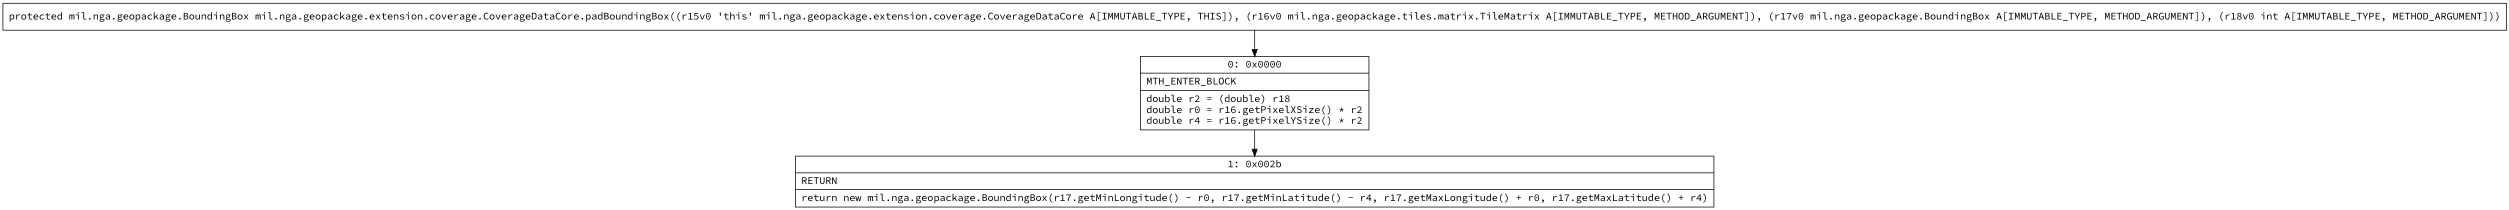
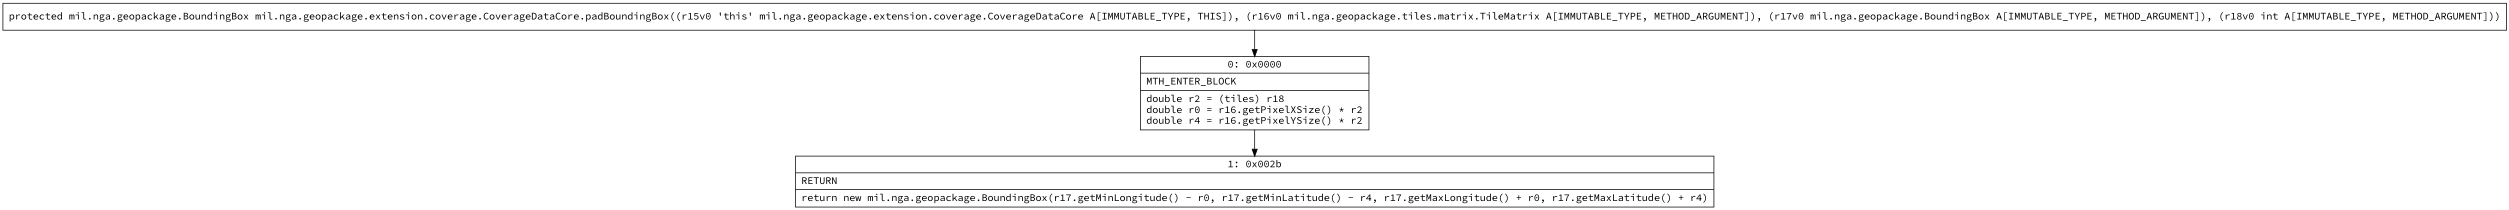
(1219, 99) -> (1215, 99)
